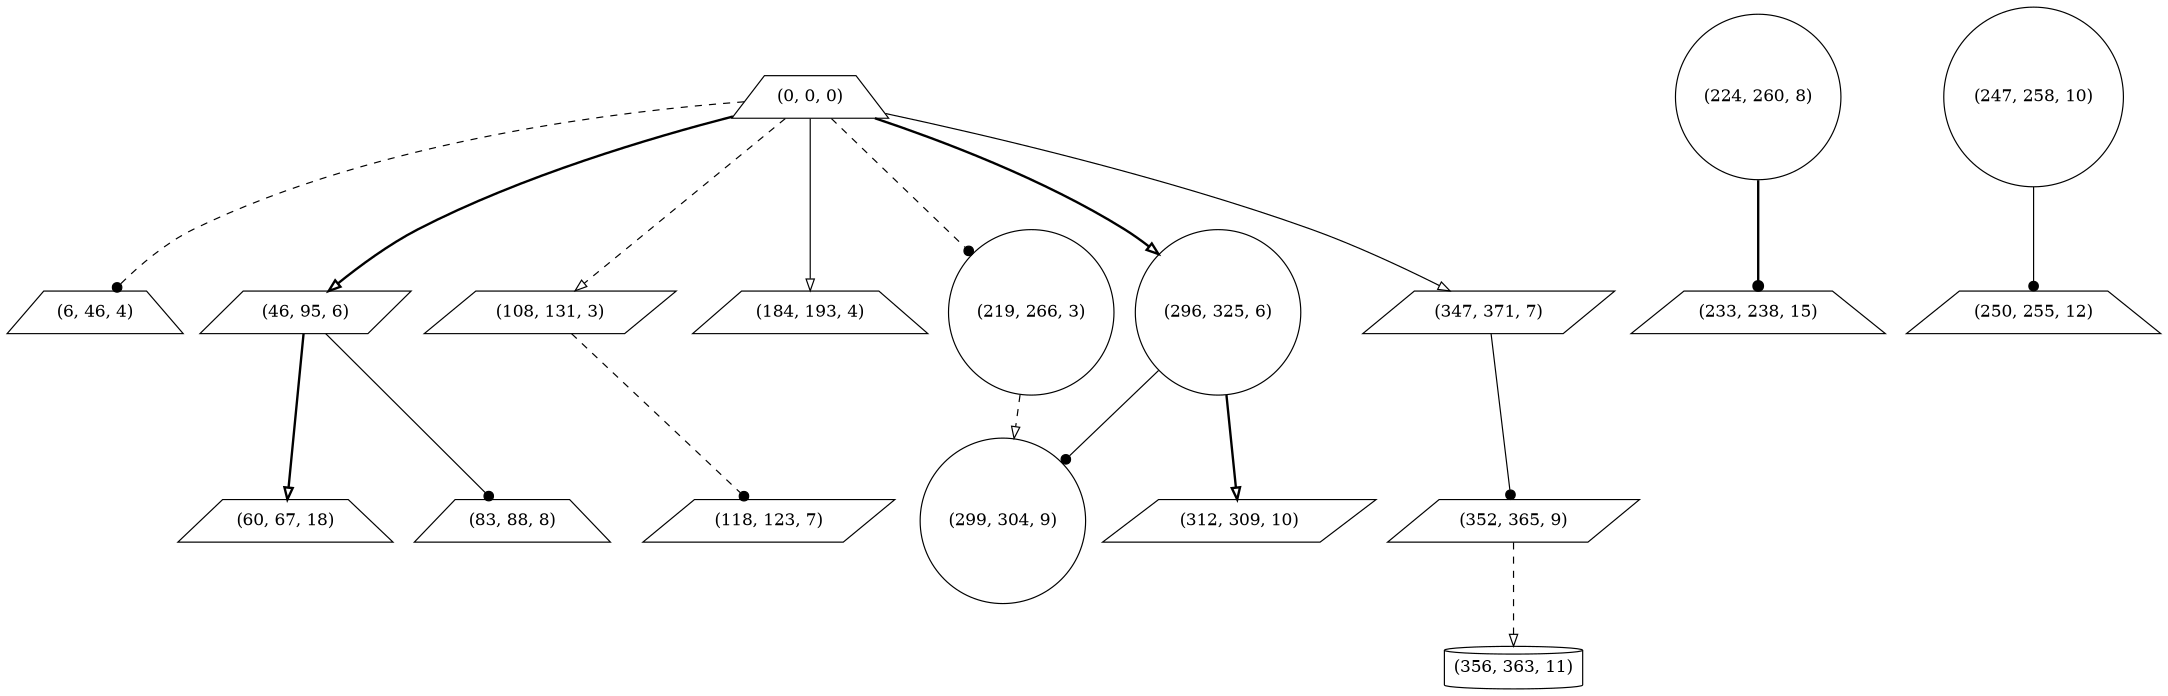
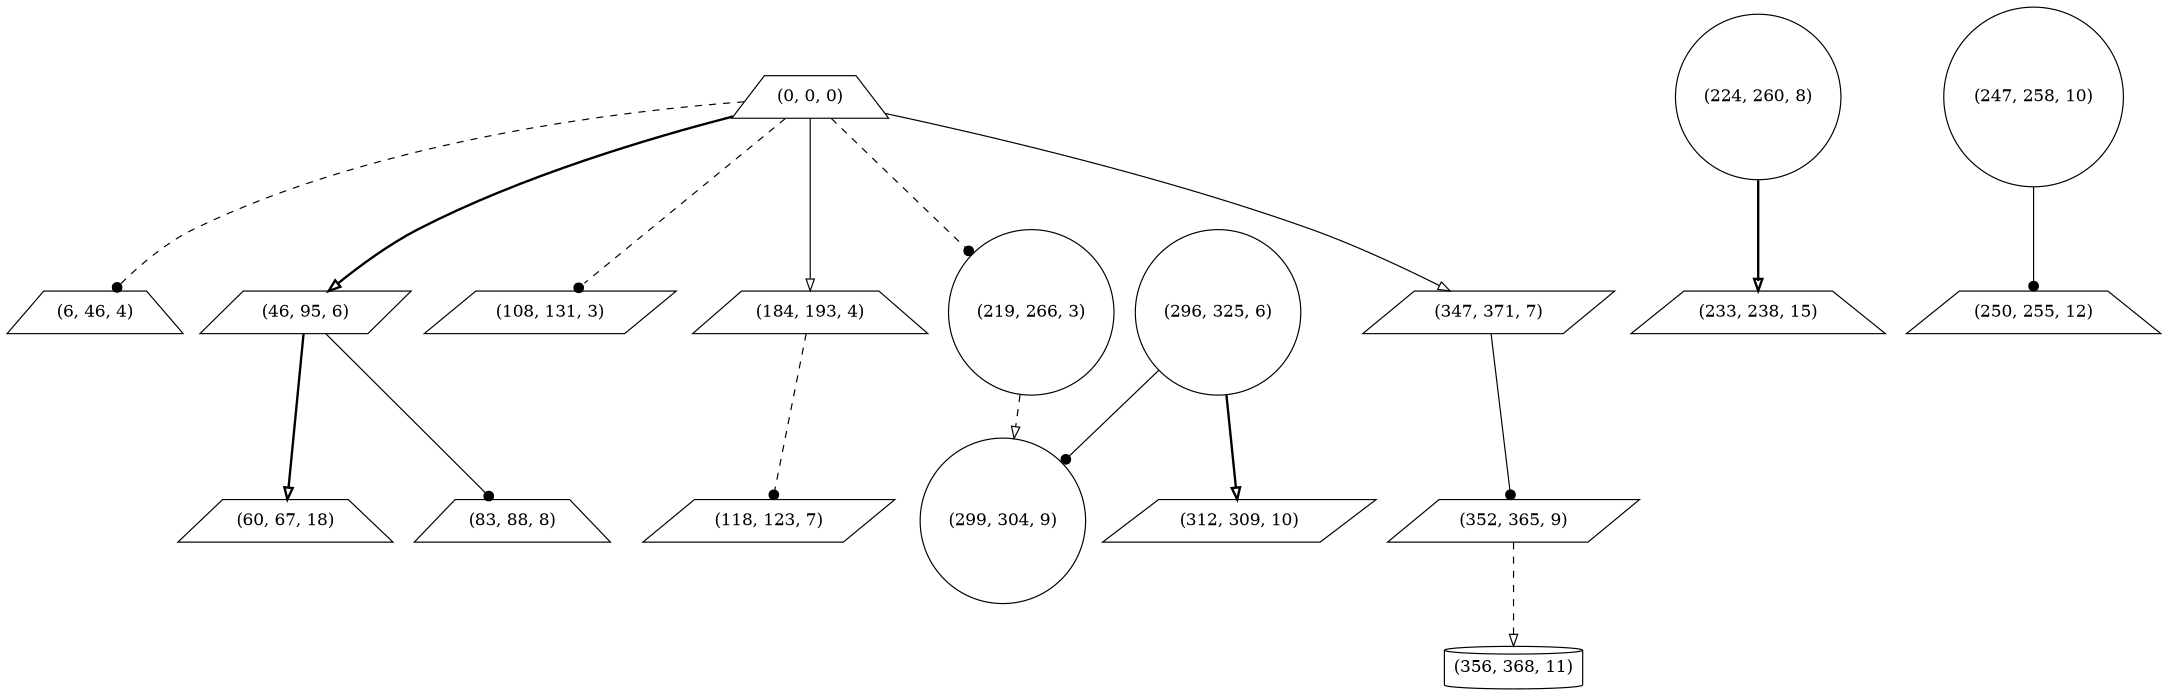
(1017, 173) -> none
(685, 201) -> (685, 201)
(1758, 231) -> (1758, 231)
(656, 413) -> (791, 412)
(1514, 668) -> (1514, 668)
